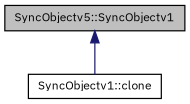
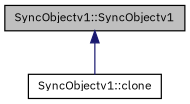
(95, 18) -> (95, 18)
